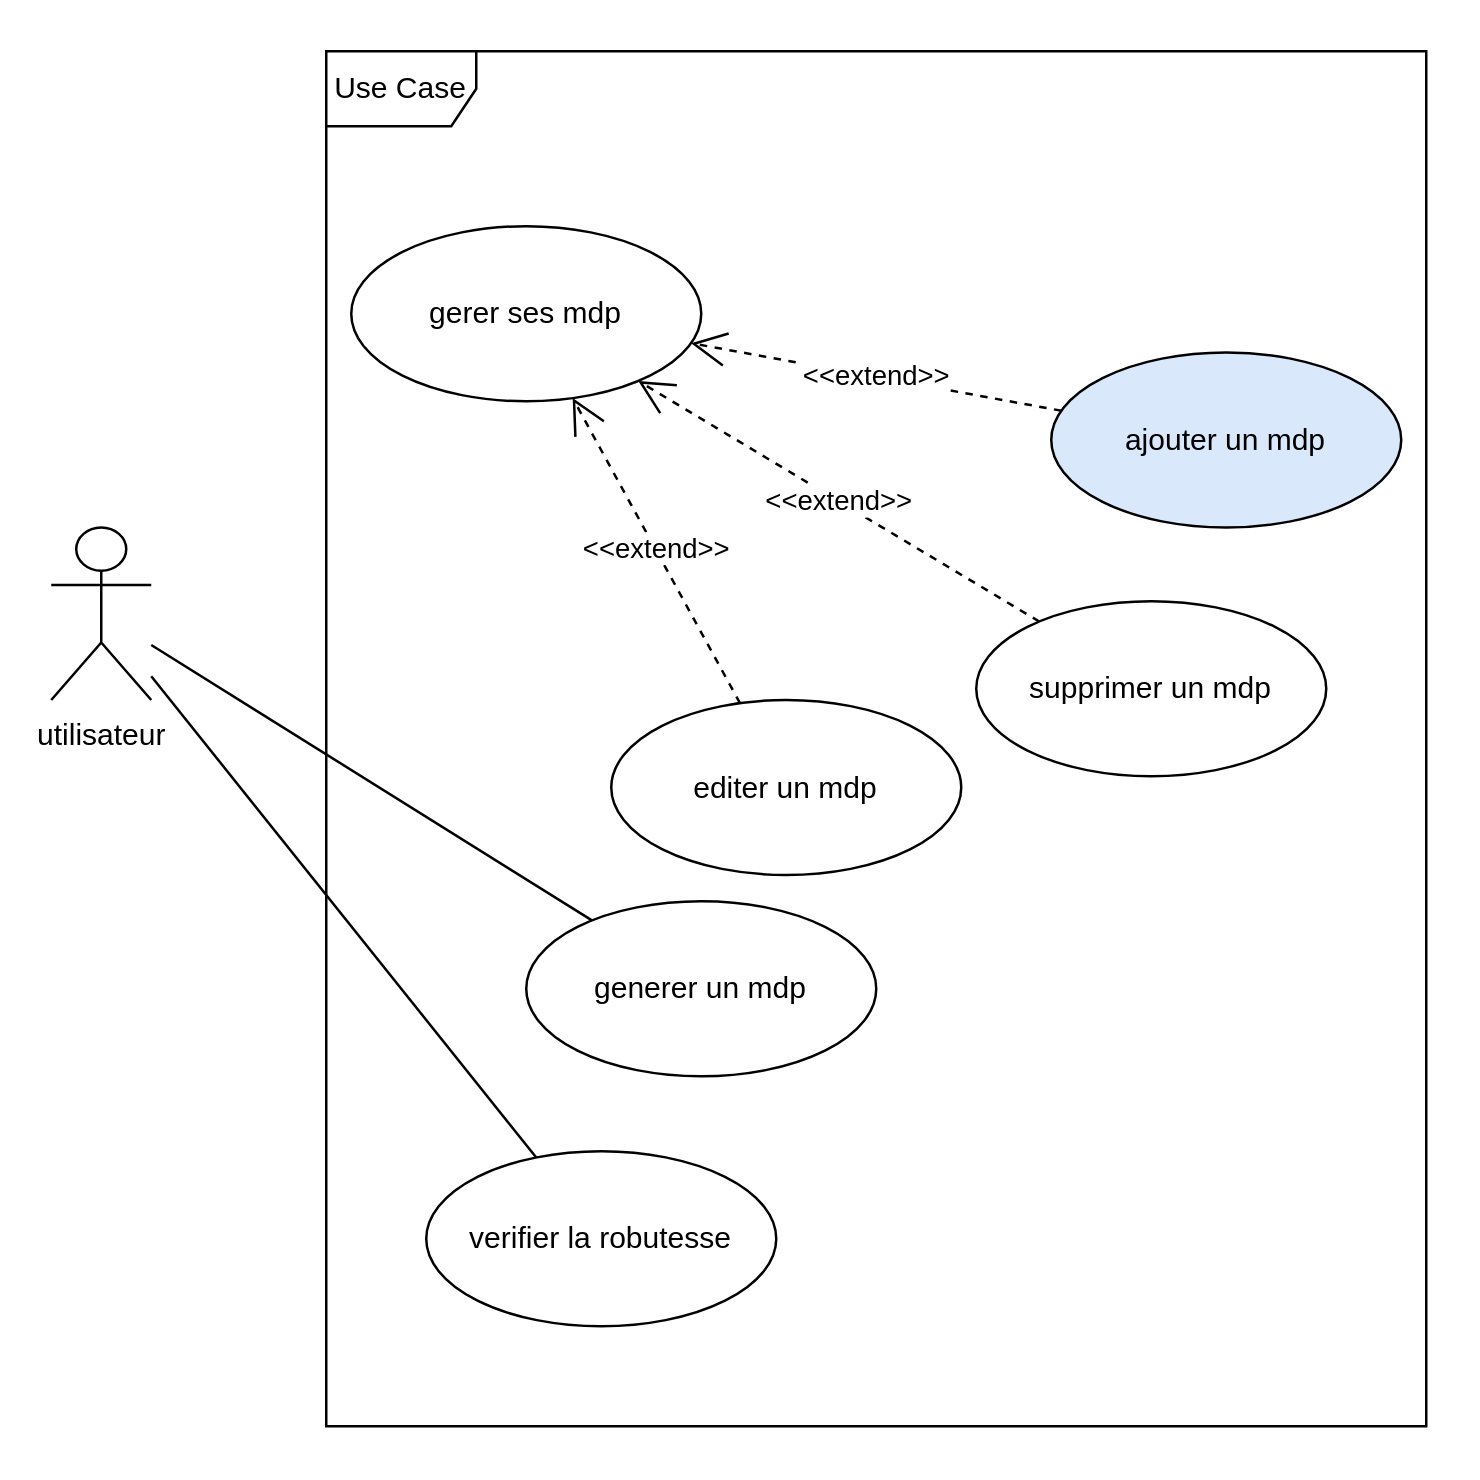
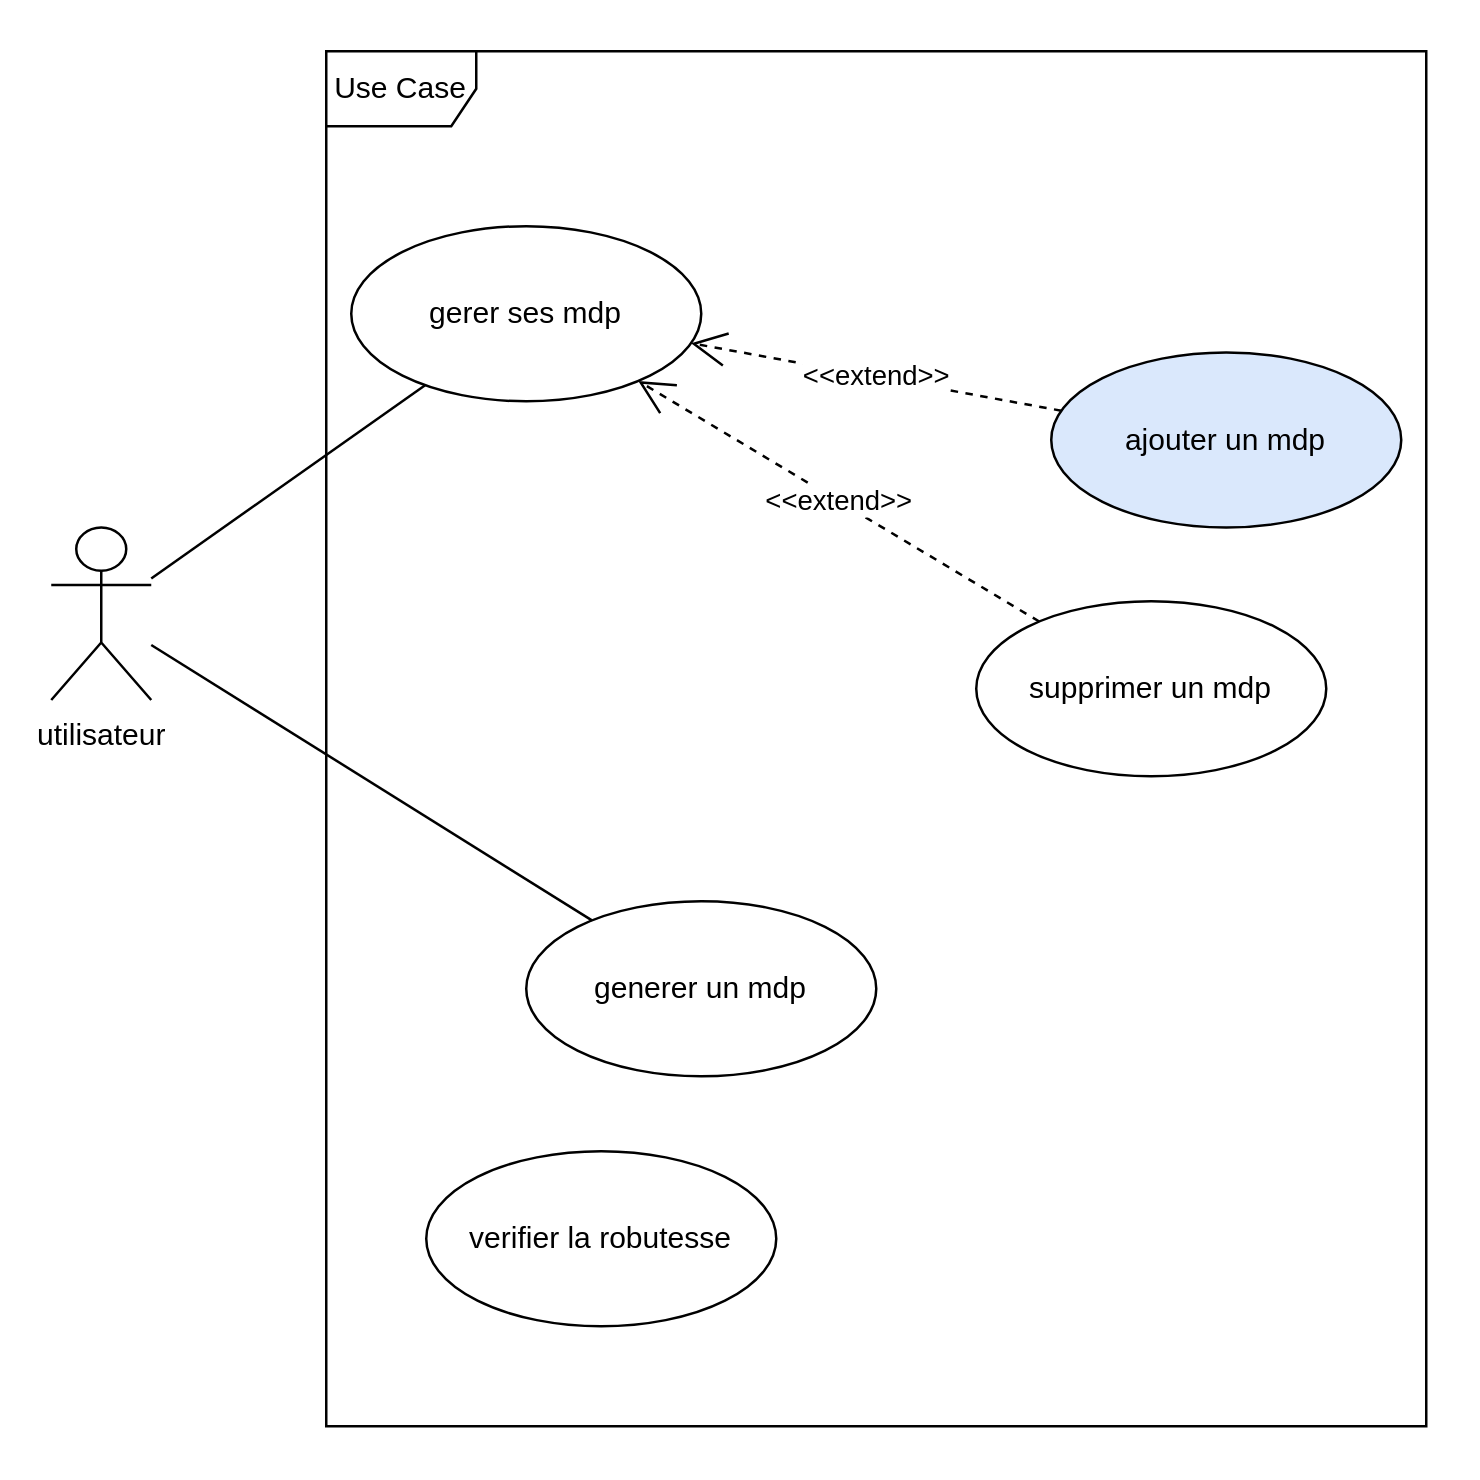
none -> (236, 518)
(658, 553) -> none
(786, 788) -> none
(433, 1029) -> none
